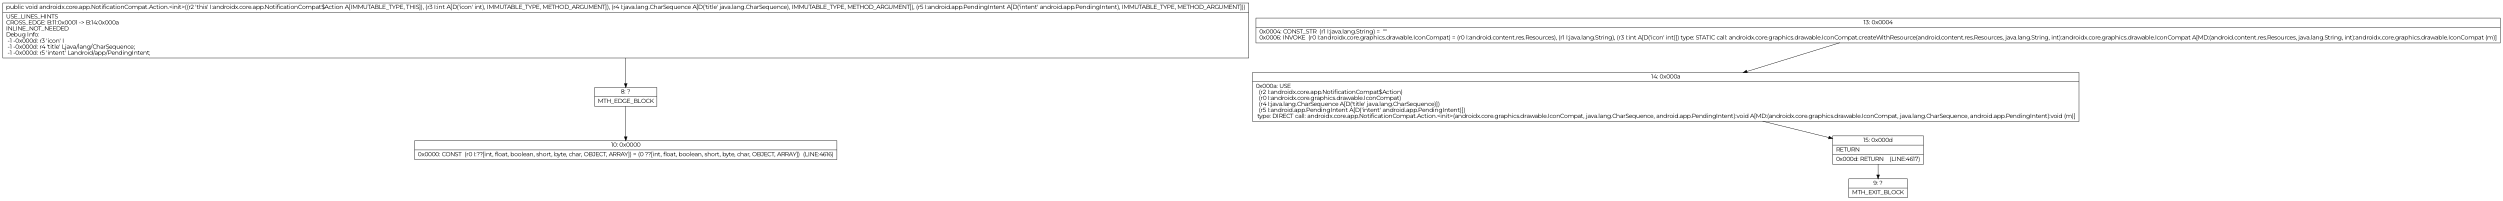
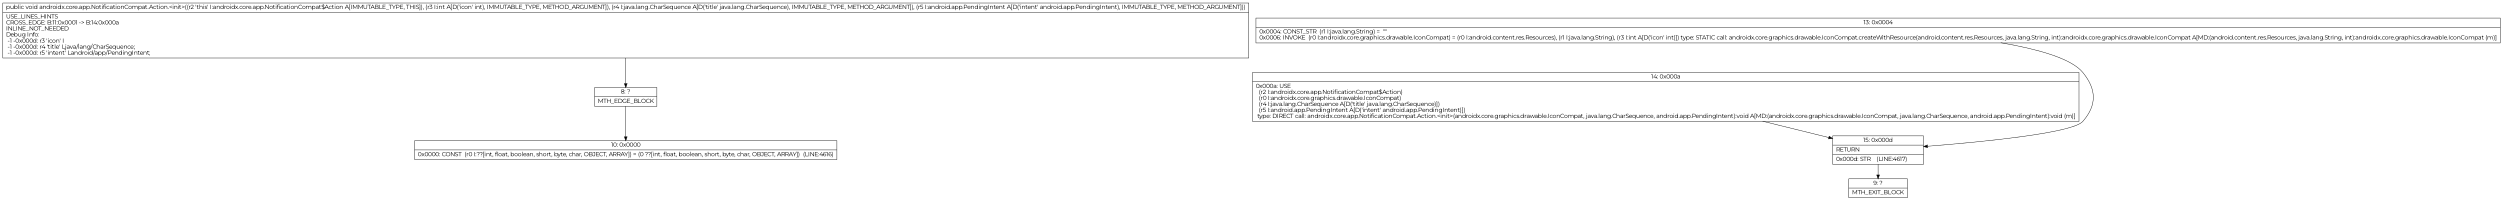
(1793, 57) -> (2076, 125)
(1878, 159) -> (1872, 159)
